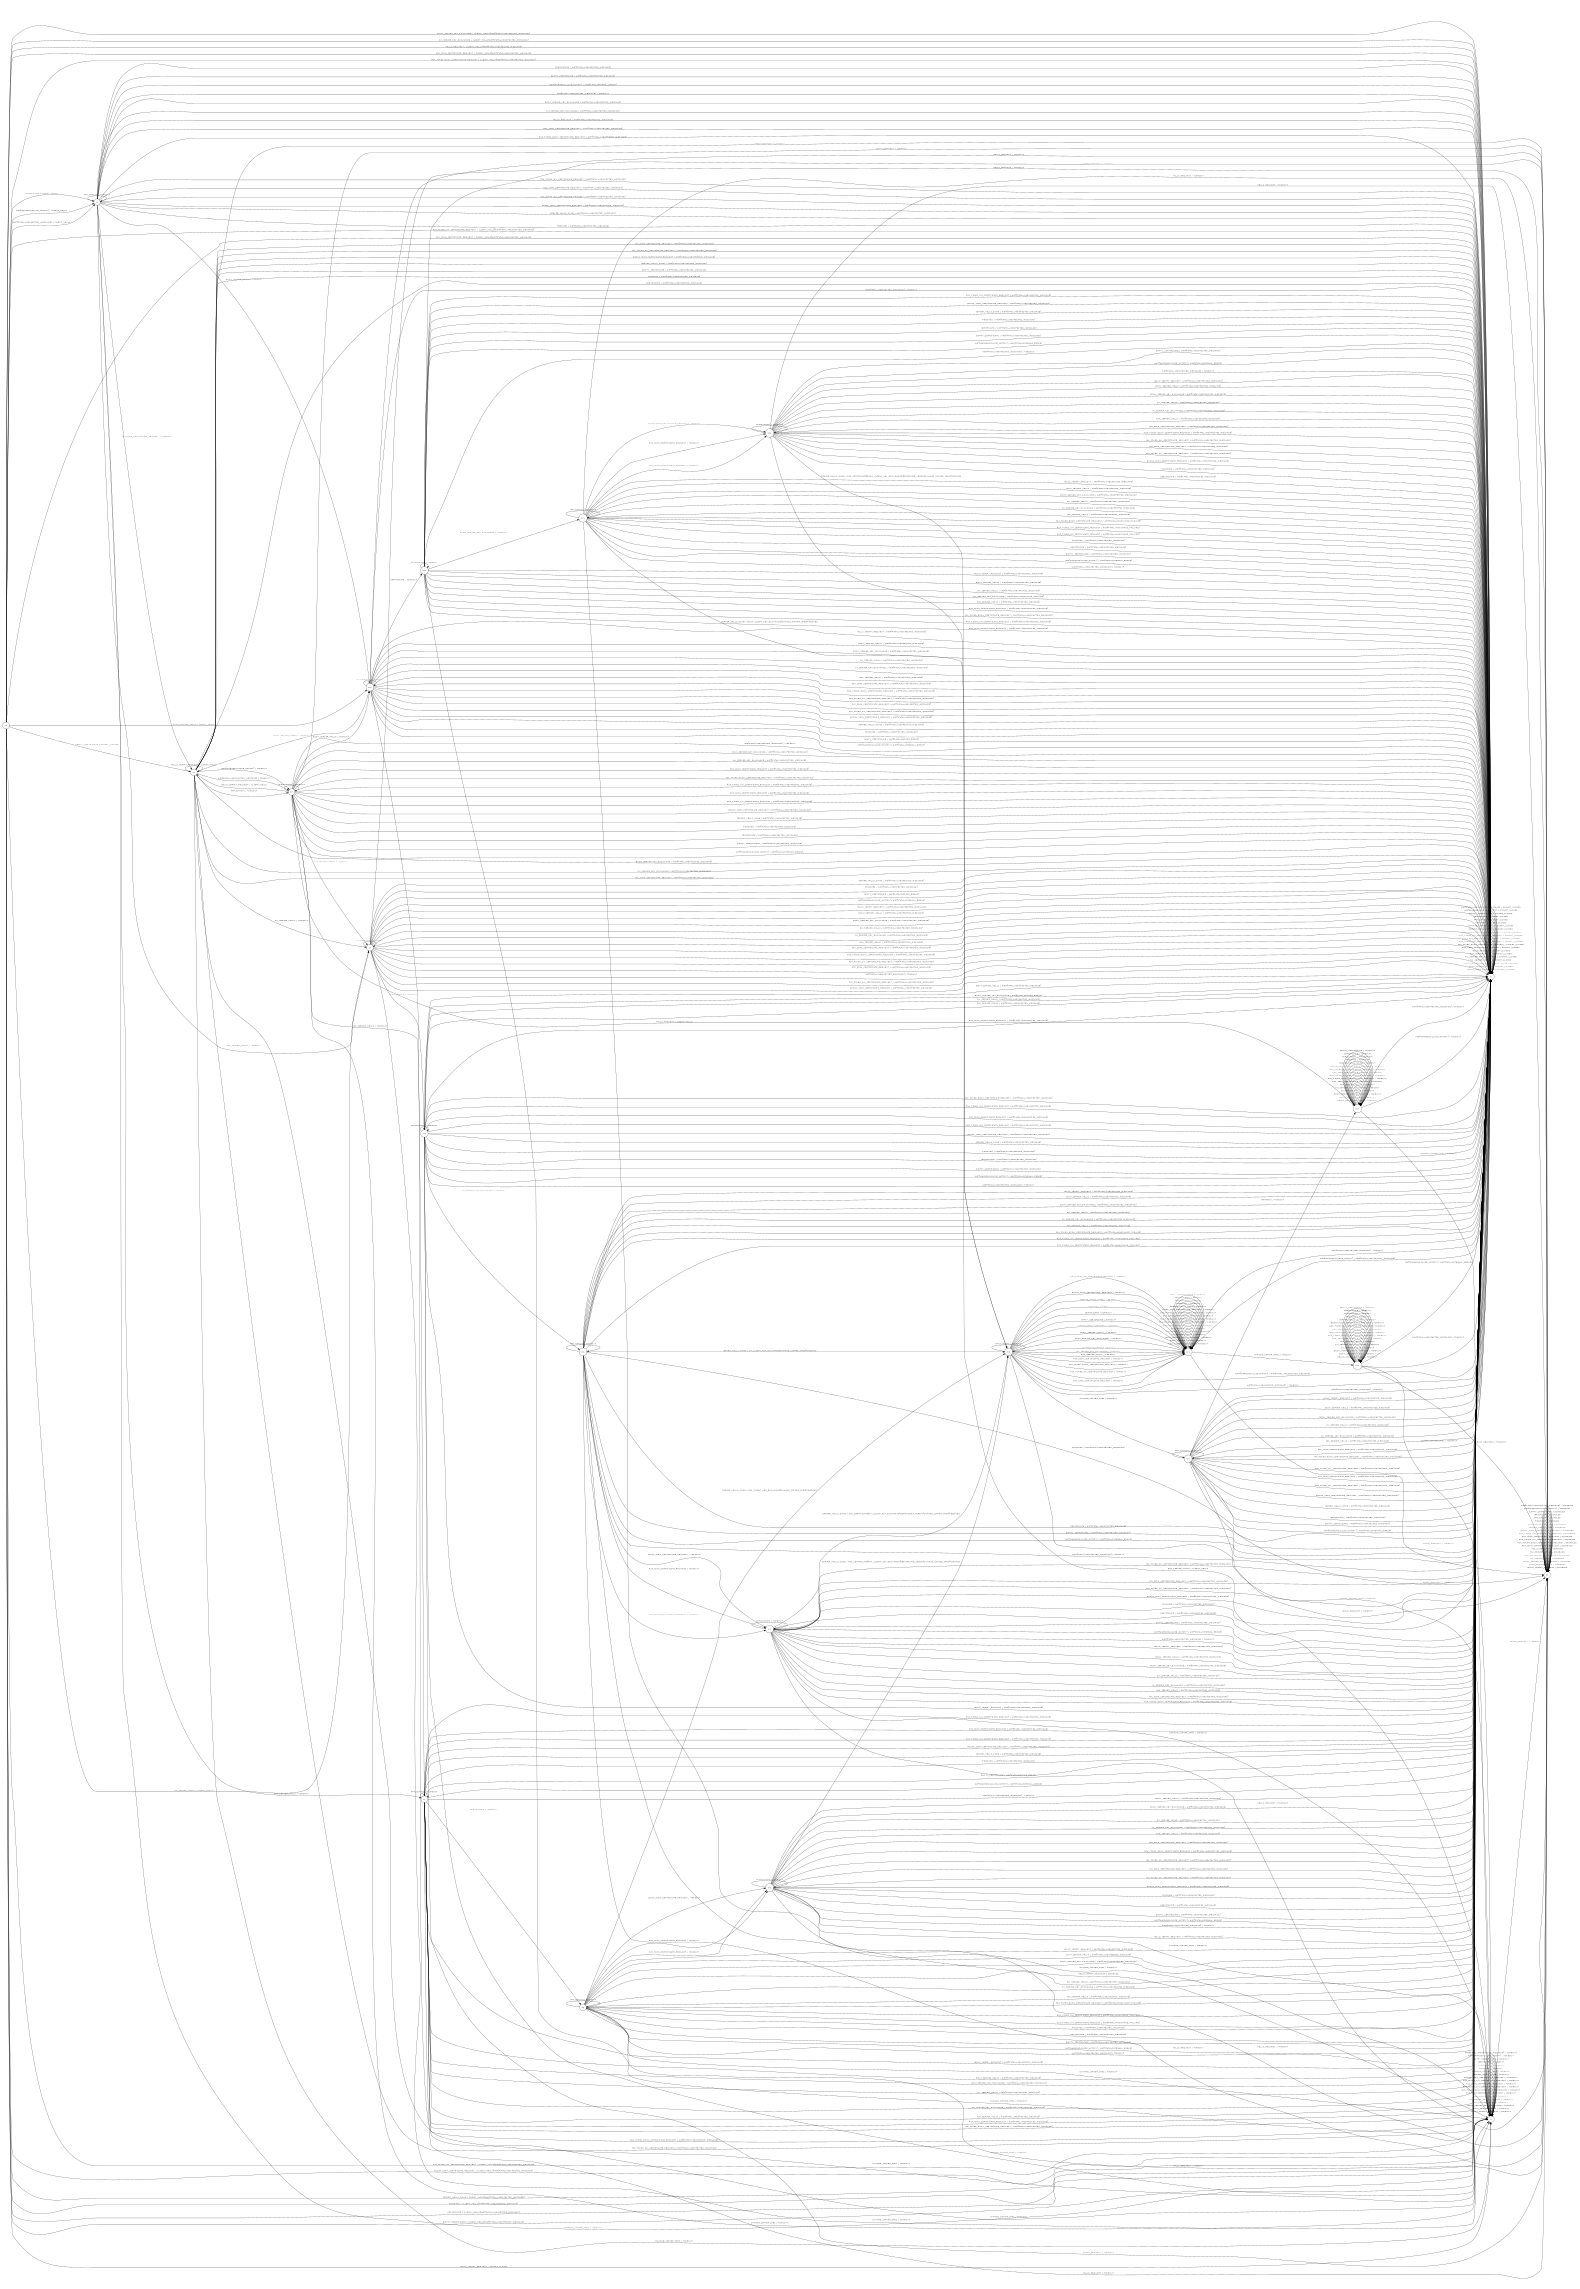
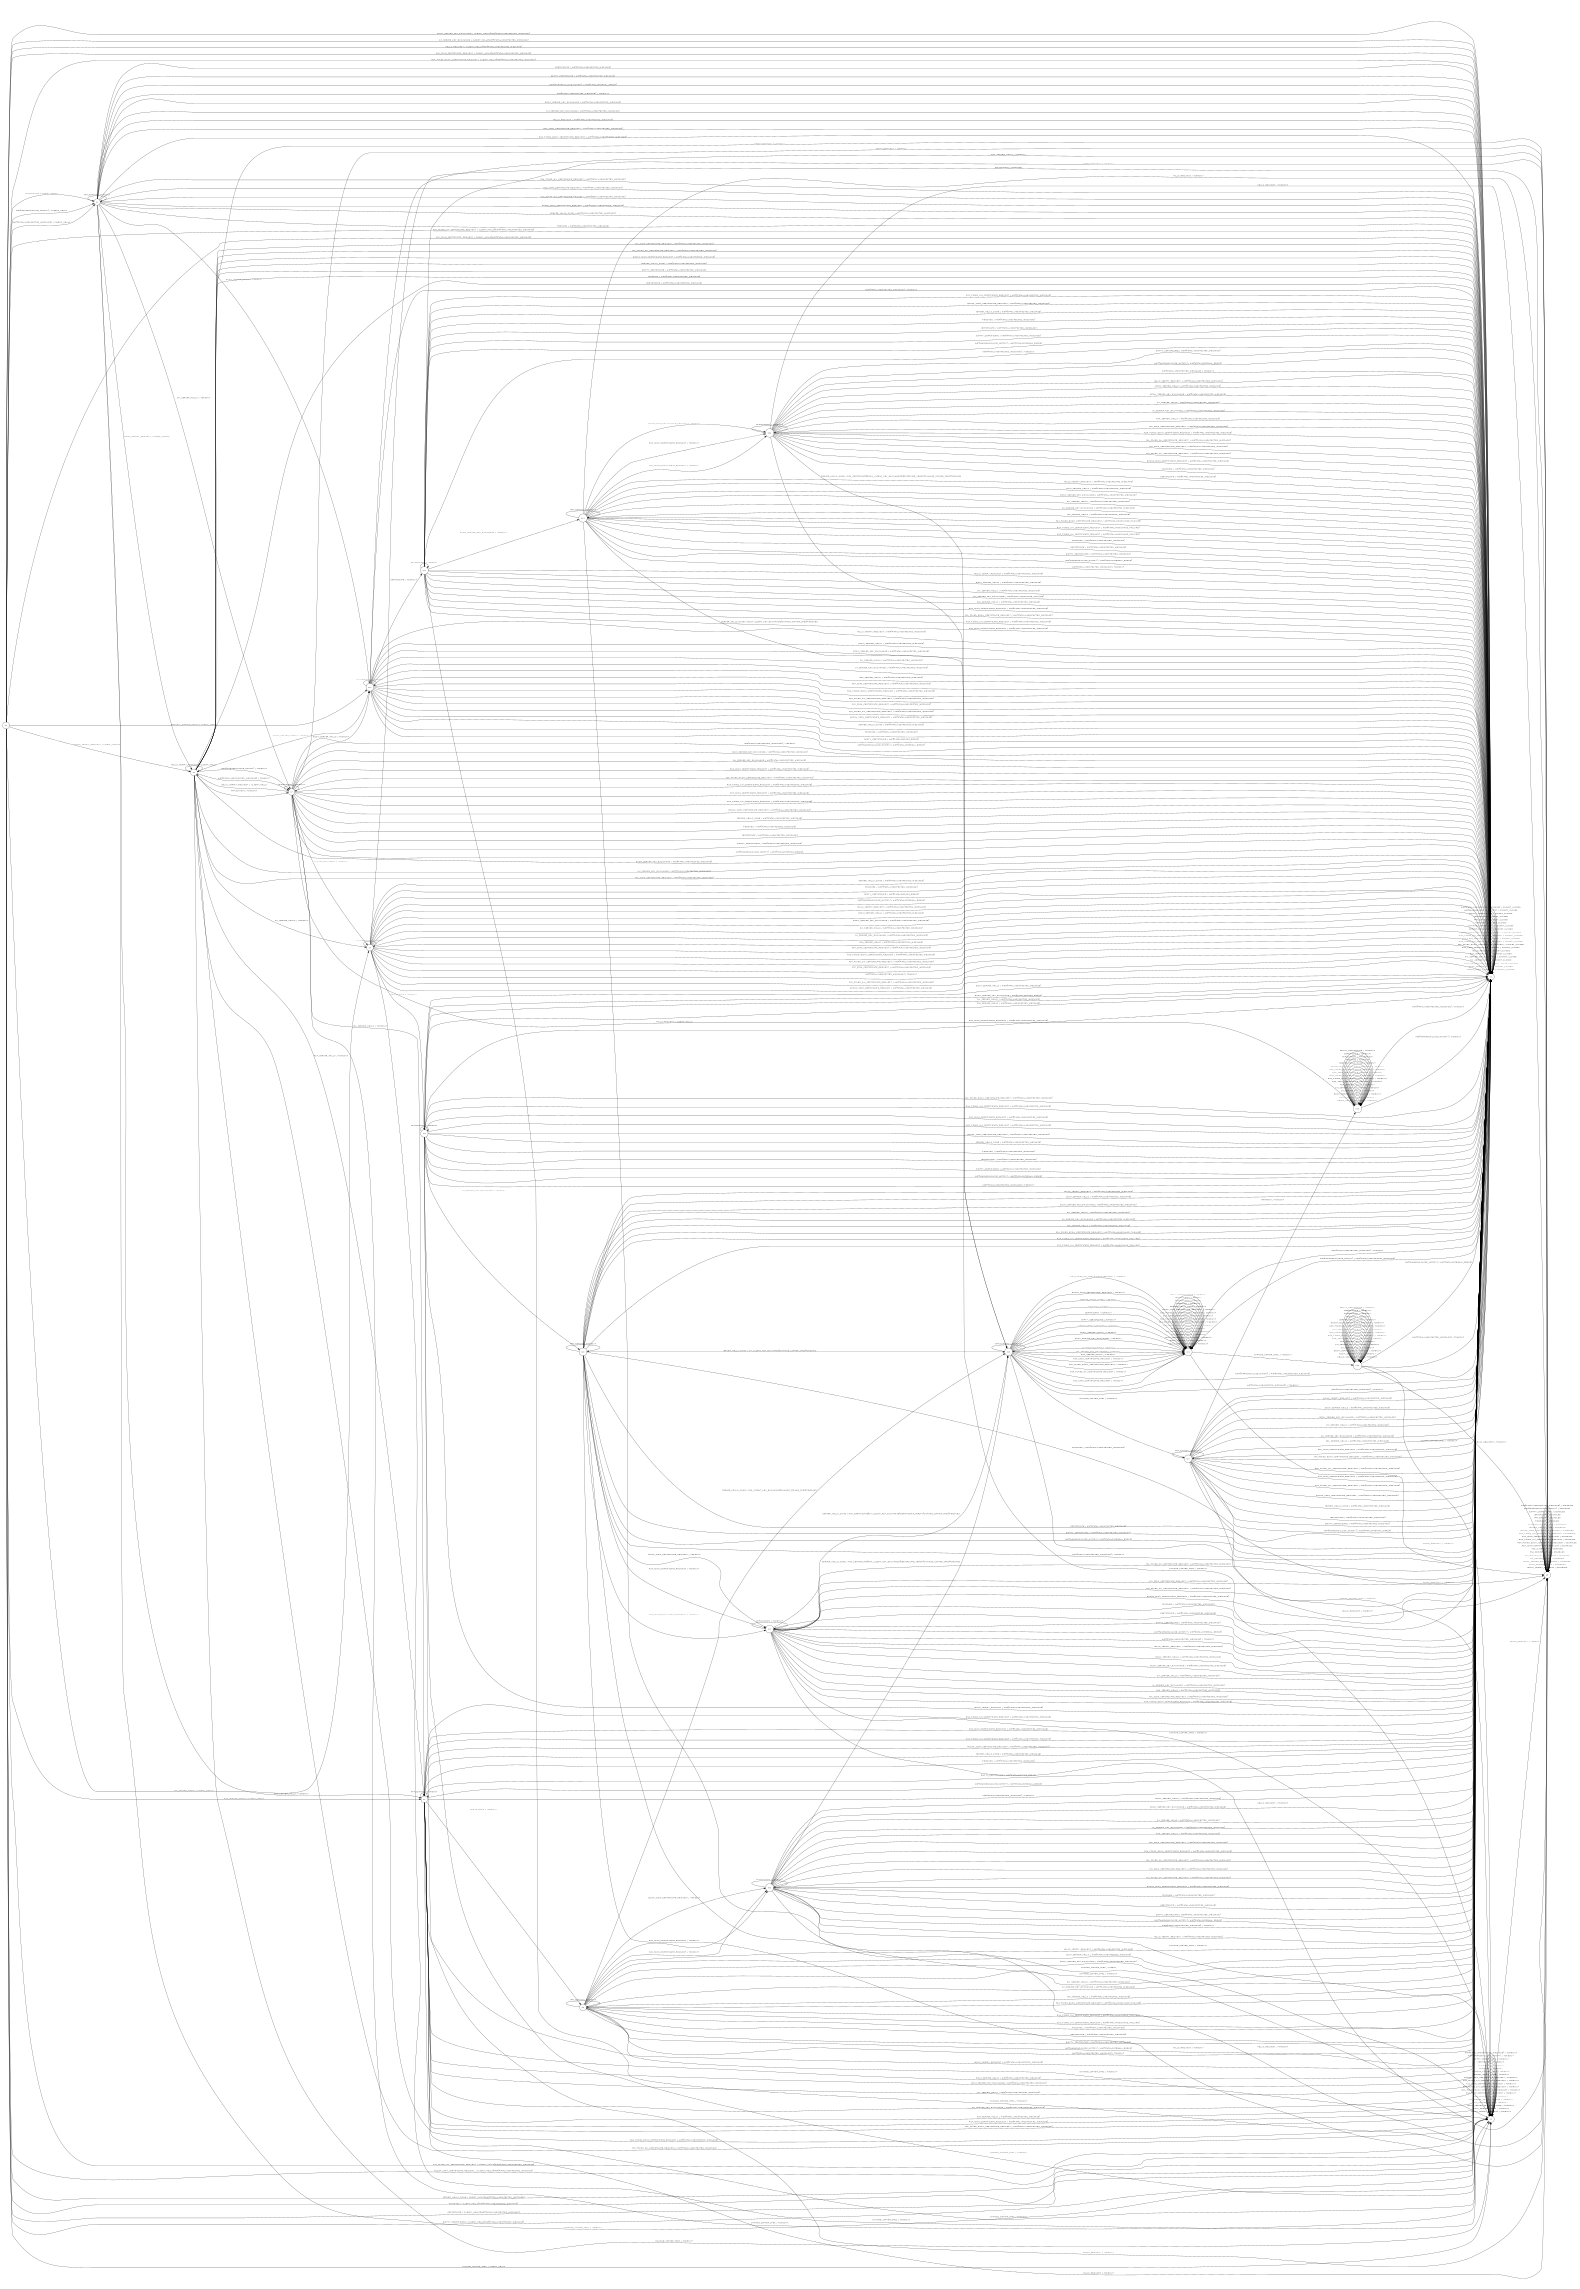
(1009, 154) -> (1009, 154)
(1009, 167) -> (1009, 167)
(147, 436) -> (147, 436)
(194, 724) -> (194, 724)
(97, 744) -> (97, 744)
(128, 753) -> (200, 494)
none -> (361, 1267)
(1188, 1568) -> (1188, 1568)
(1479, 1619) -> none
none -> (11, 1663)
(421, 1911) -> none
(1098, 1968) -> (1098, 1968)
(1098, 1974) -> (1098, 1974)
(1316, 2168) -> none
(484, 2266) -> (484, 2266)
